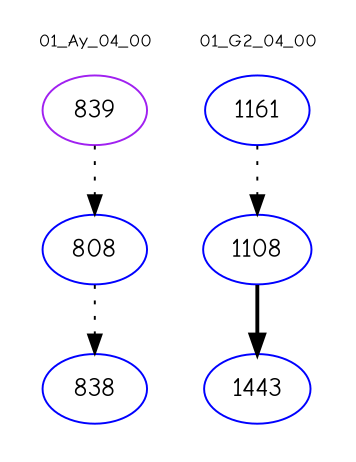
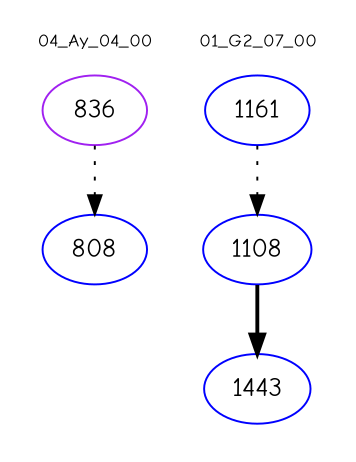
(96, 42) -> (96, 42)
(258, 42) -> (258, 42)
(95, 110) -> (95, 110)
(95, 389) -> none
